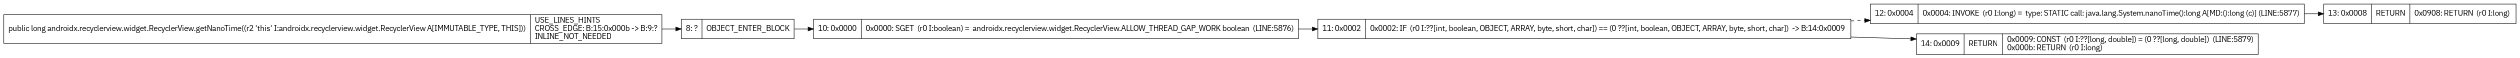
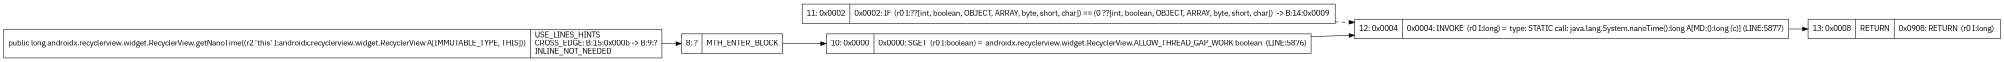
(748, 29) -> (742, 43)
(1305, 29) -> (1330, 36)
(2087, 44) -> none
